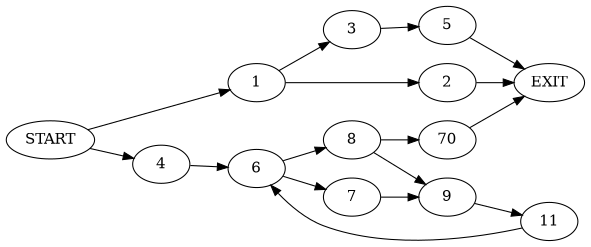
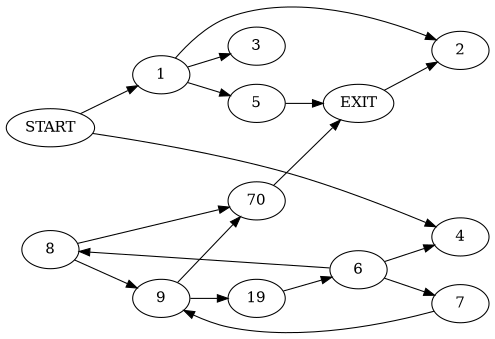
(395, 28) -> (204, 88)
(490, 83) -> (406, 79)
(204, 166) -> (405, 255)
(549, 221) -> (257, 298)
none -> (205, 253)
